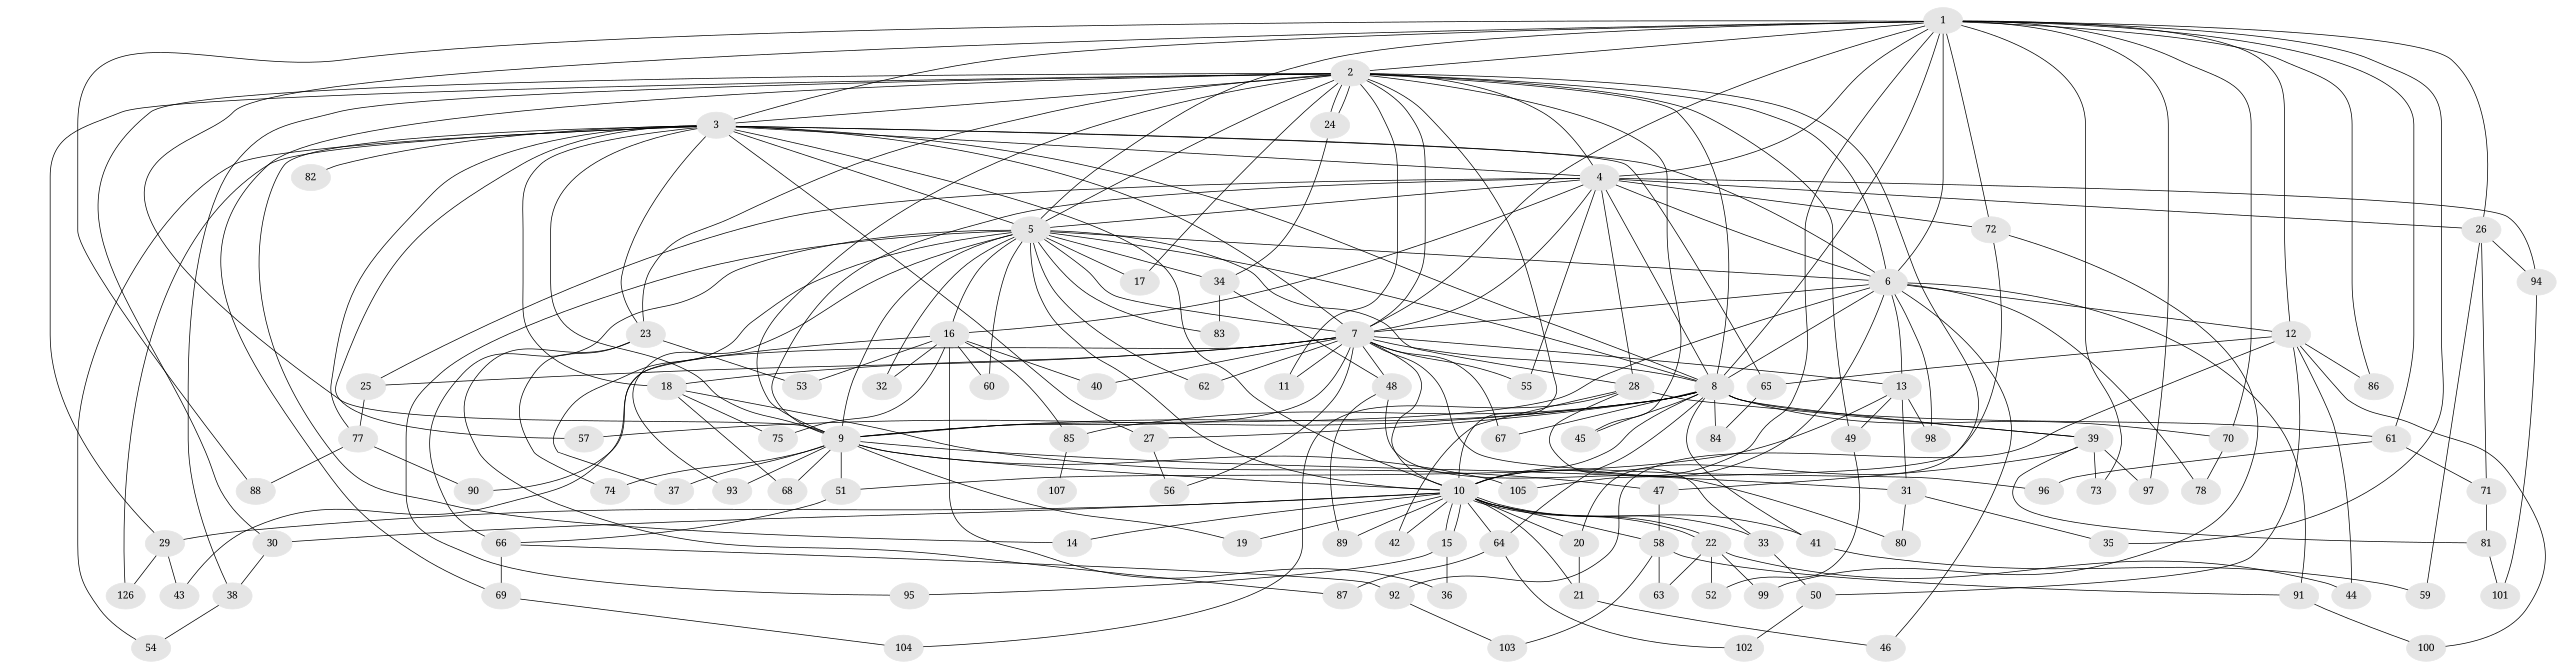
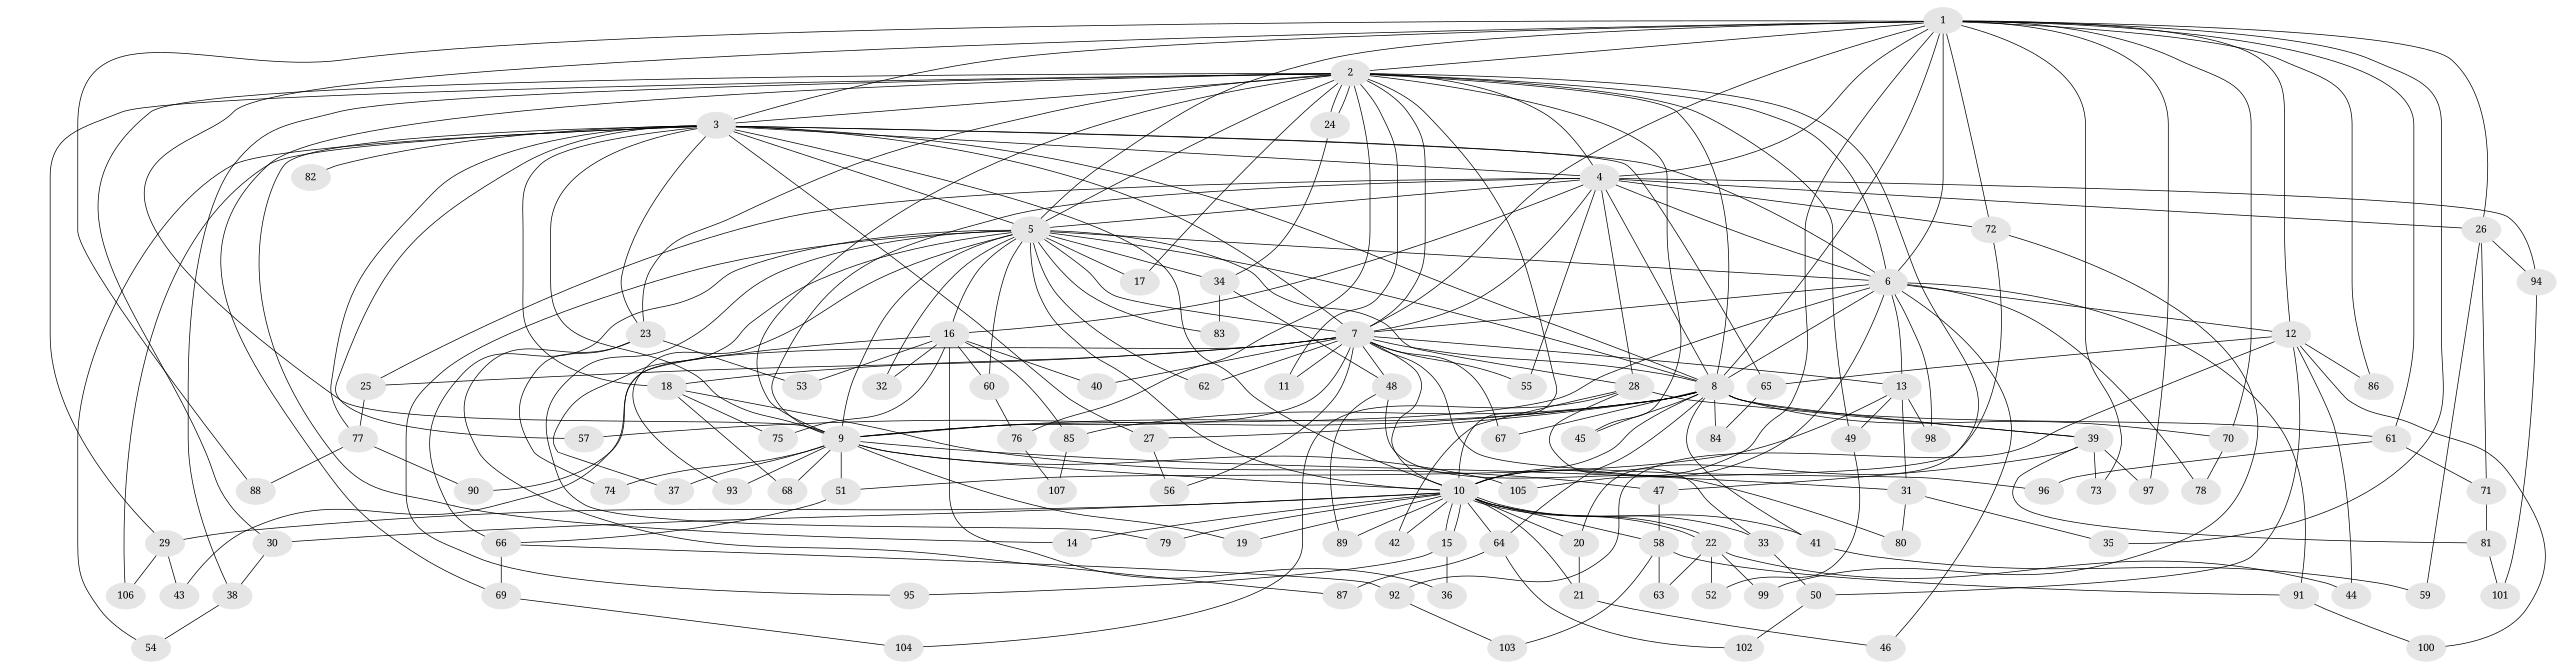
none -> (1017, 439)
none -> (1166, 544)
(126, 596) -> (126, 596)
